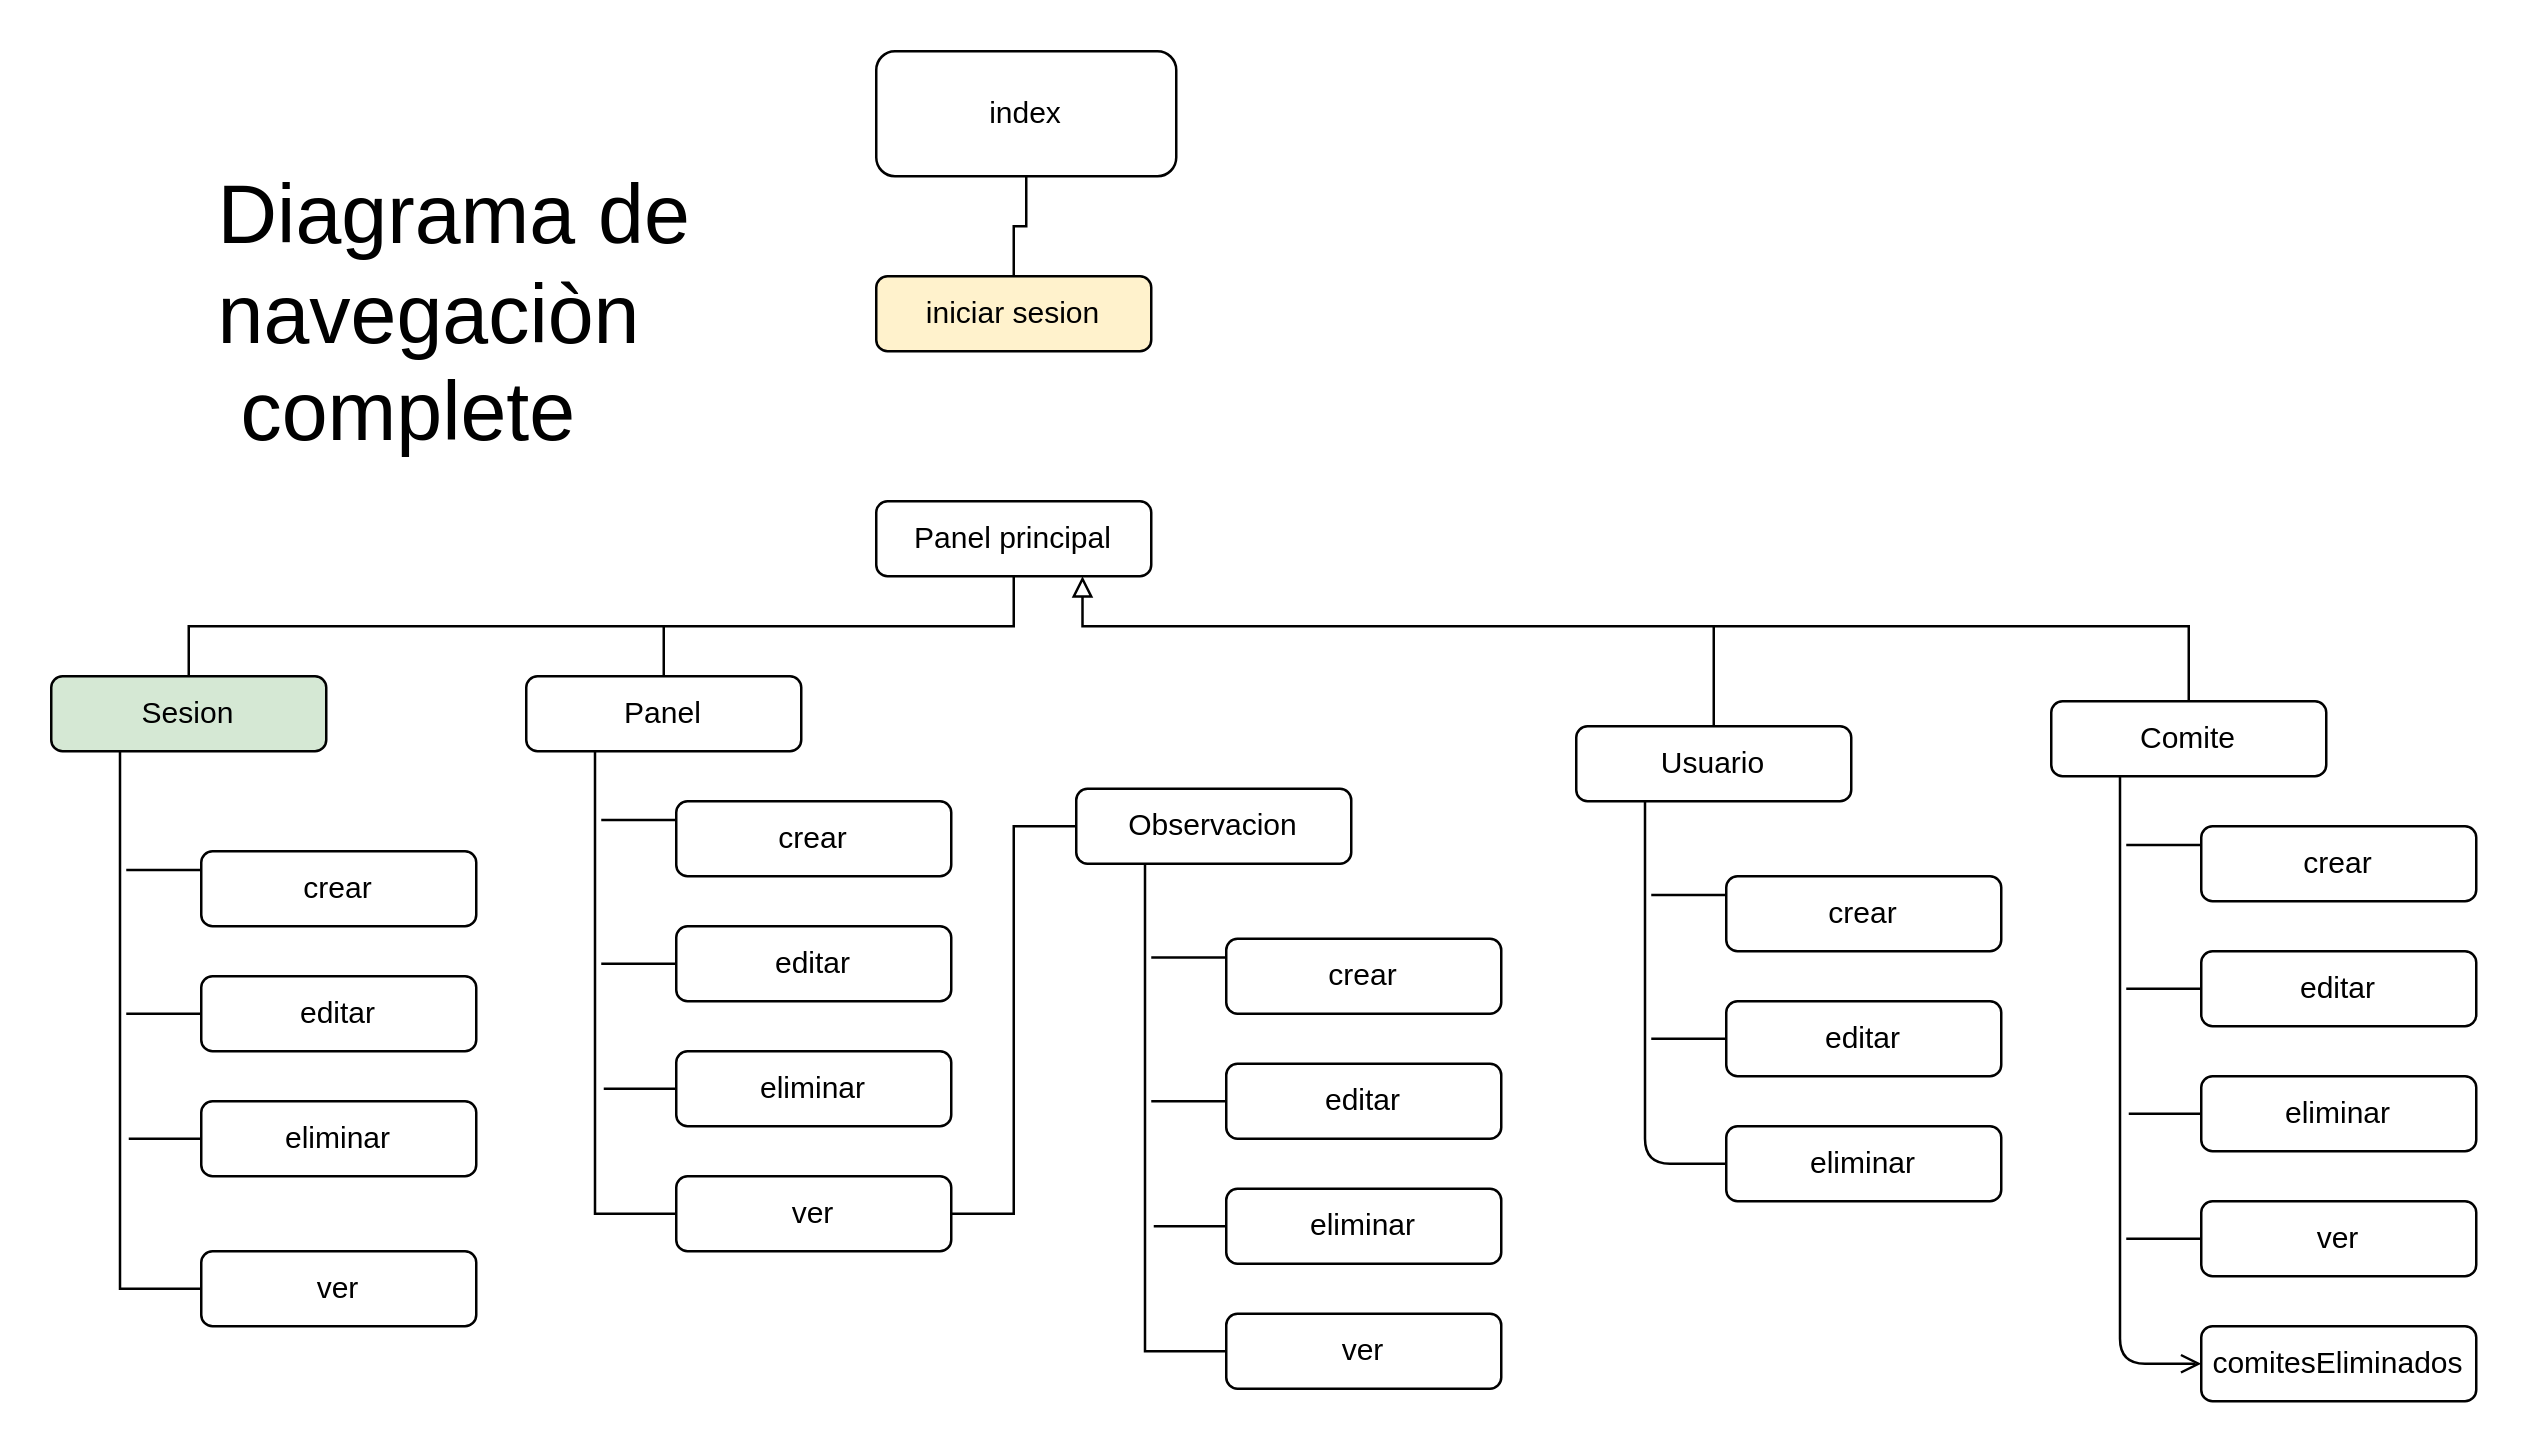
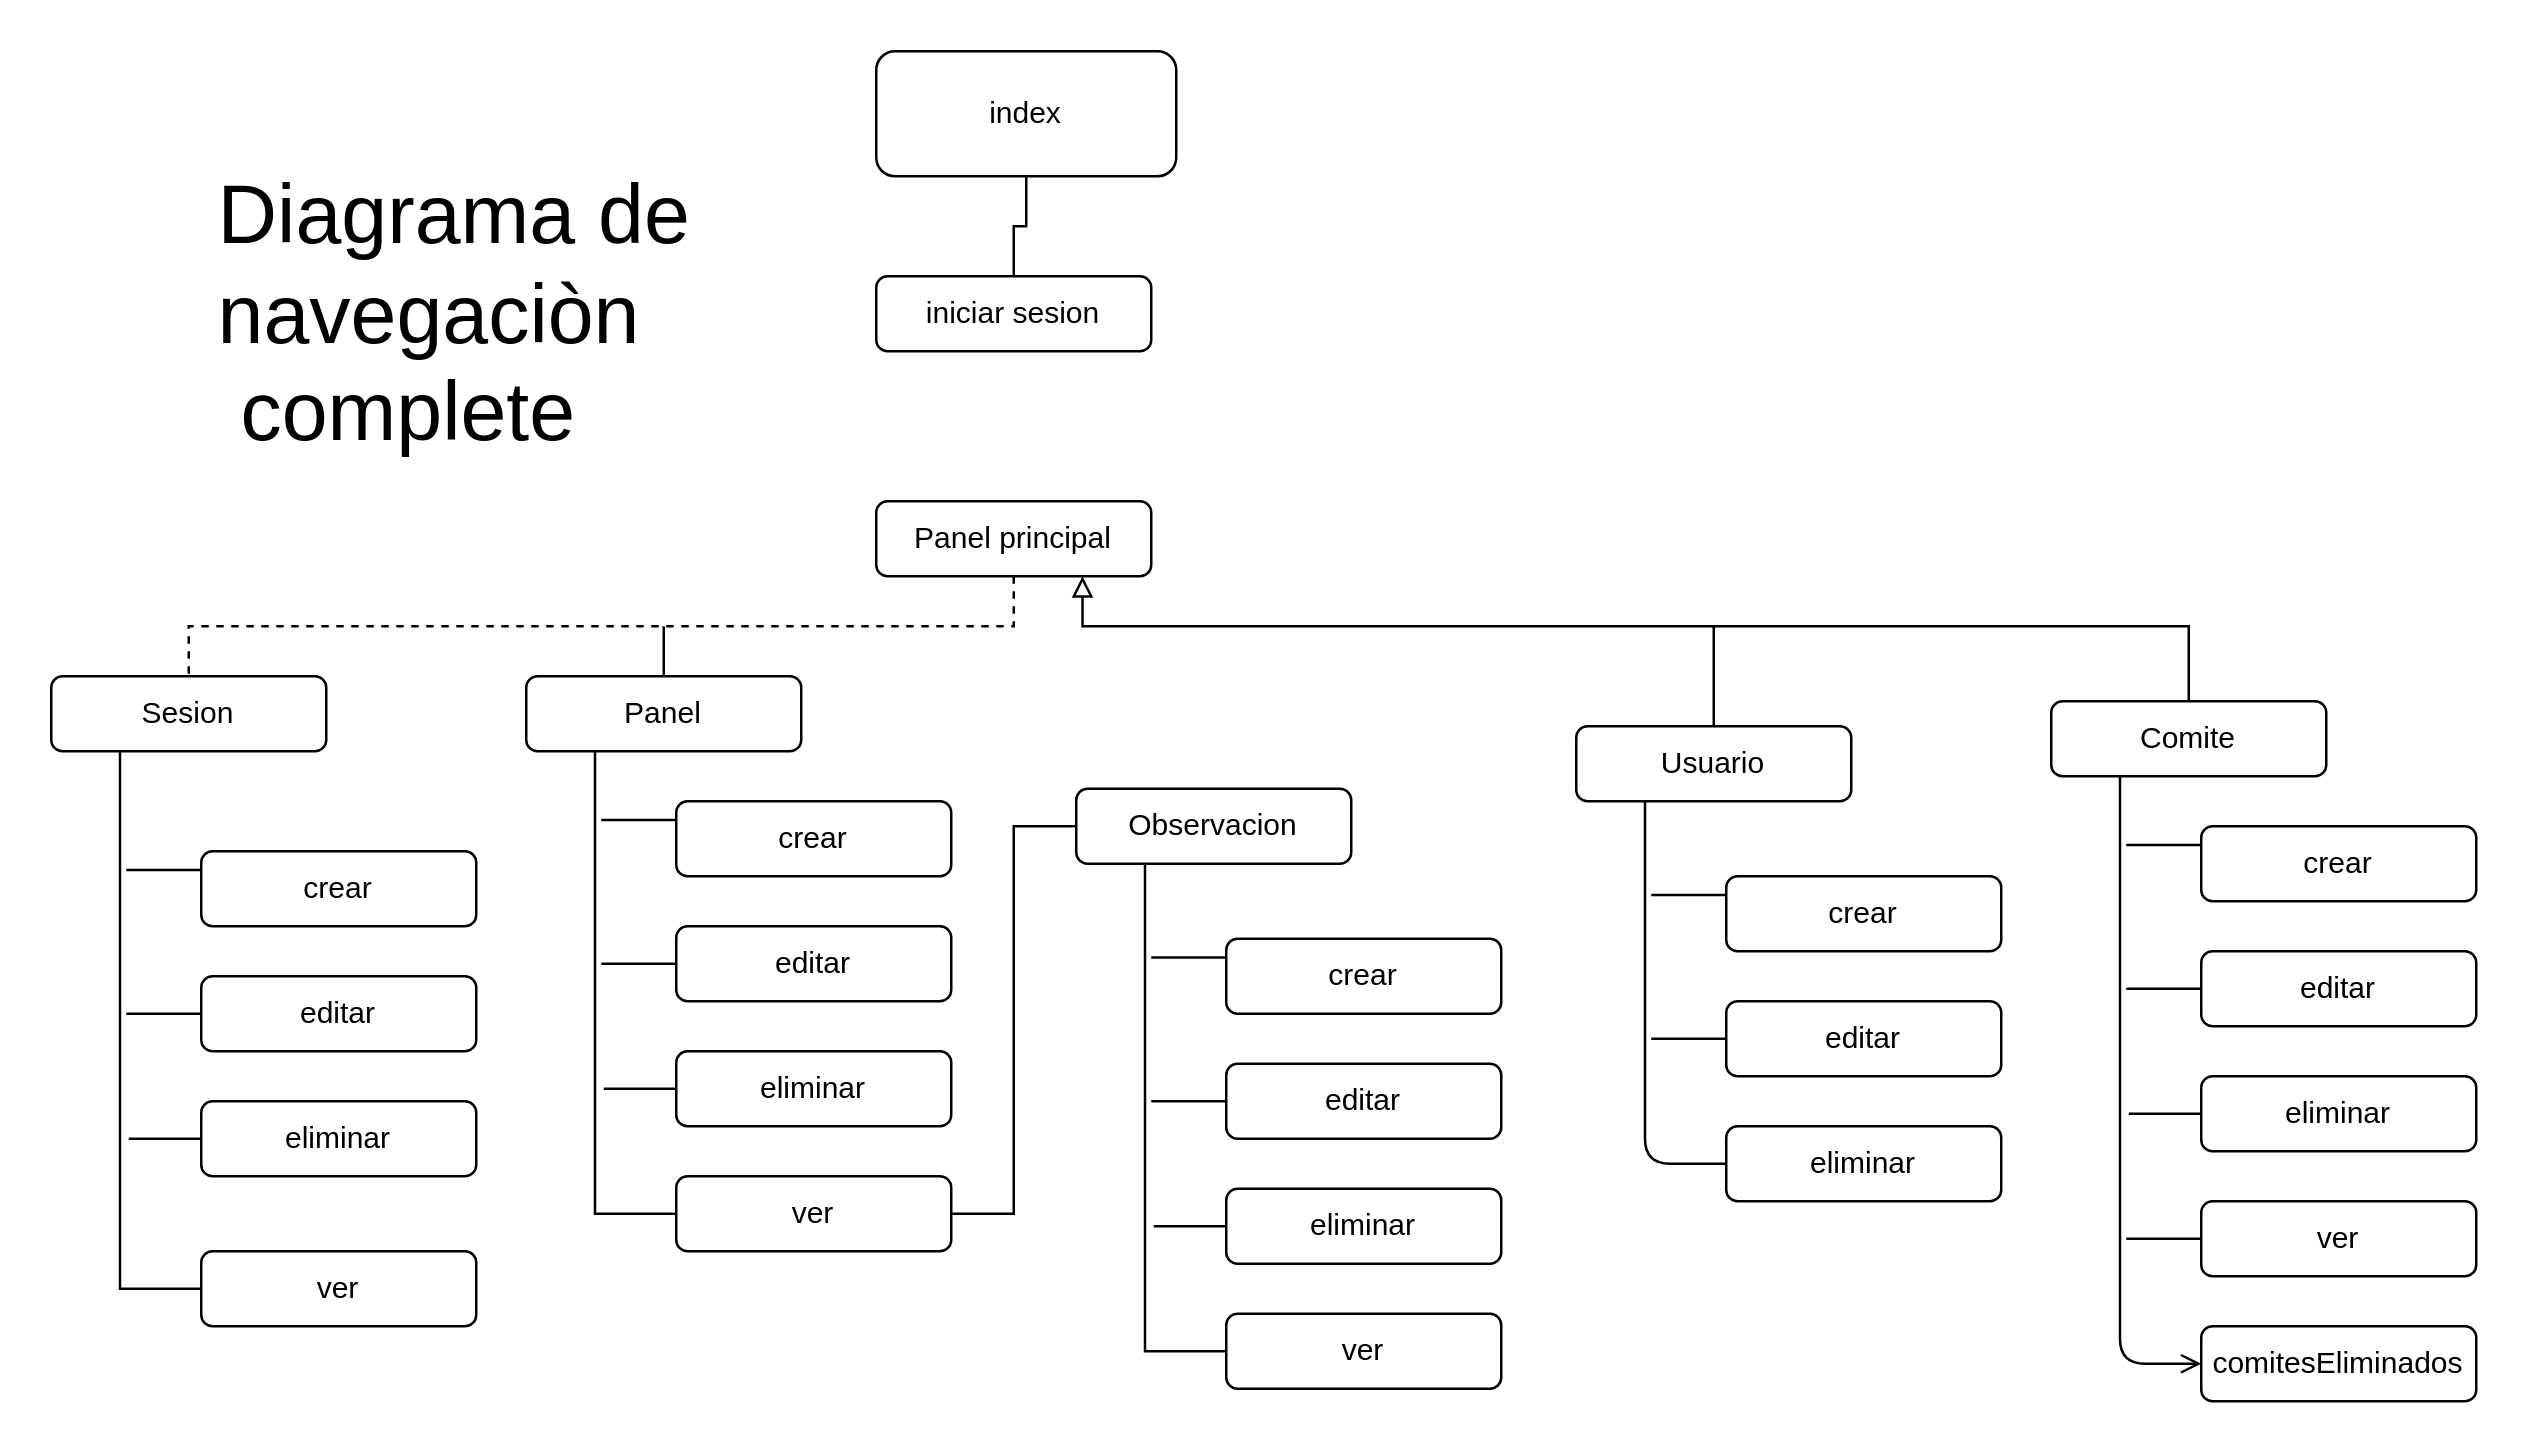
(1014, 314) -> (1014, 314)
(397, 626) -> (397, 626)
(189, 714) -> (189, 714)
